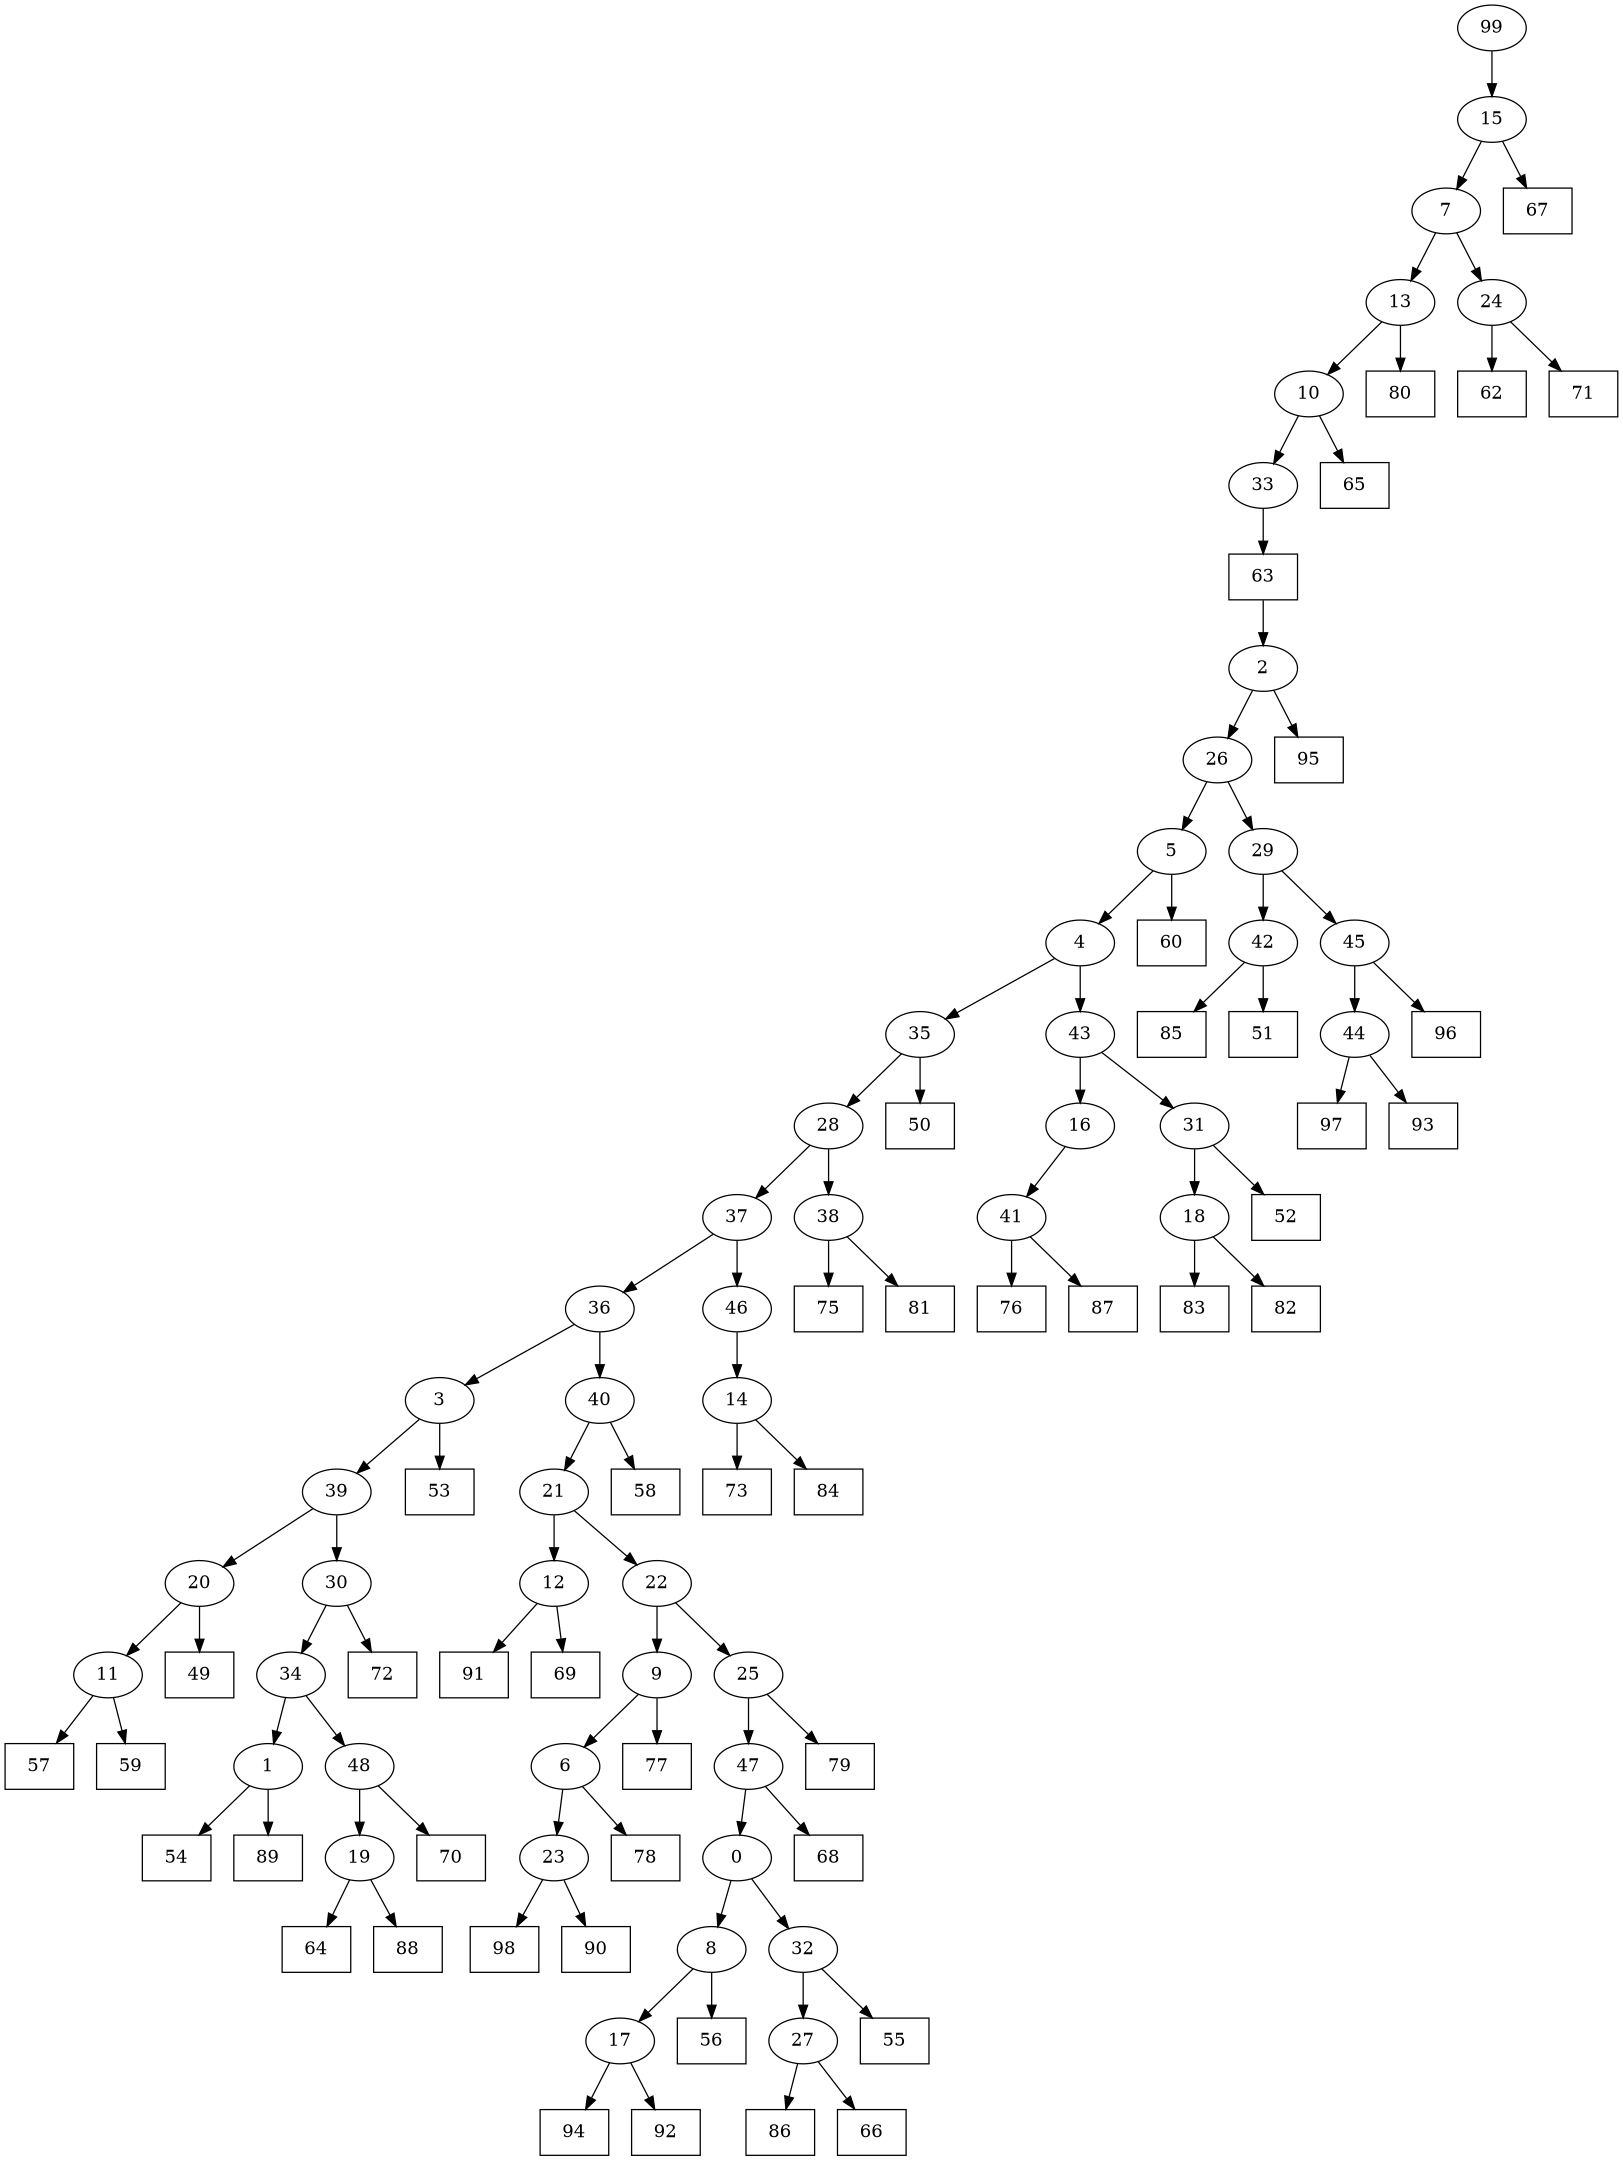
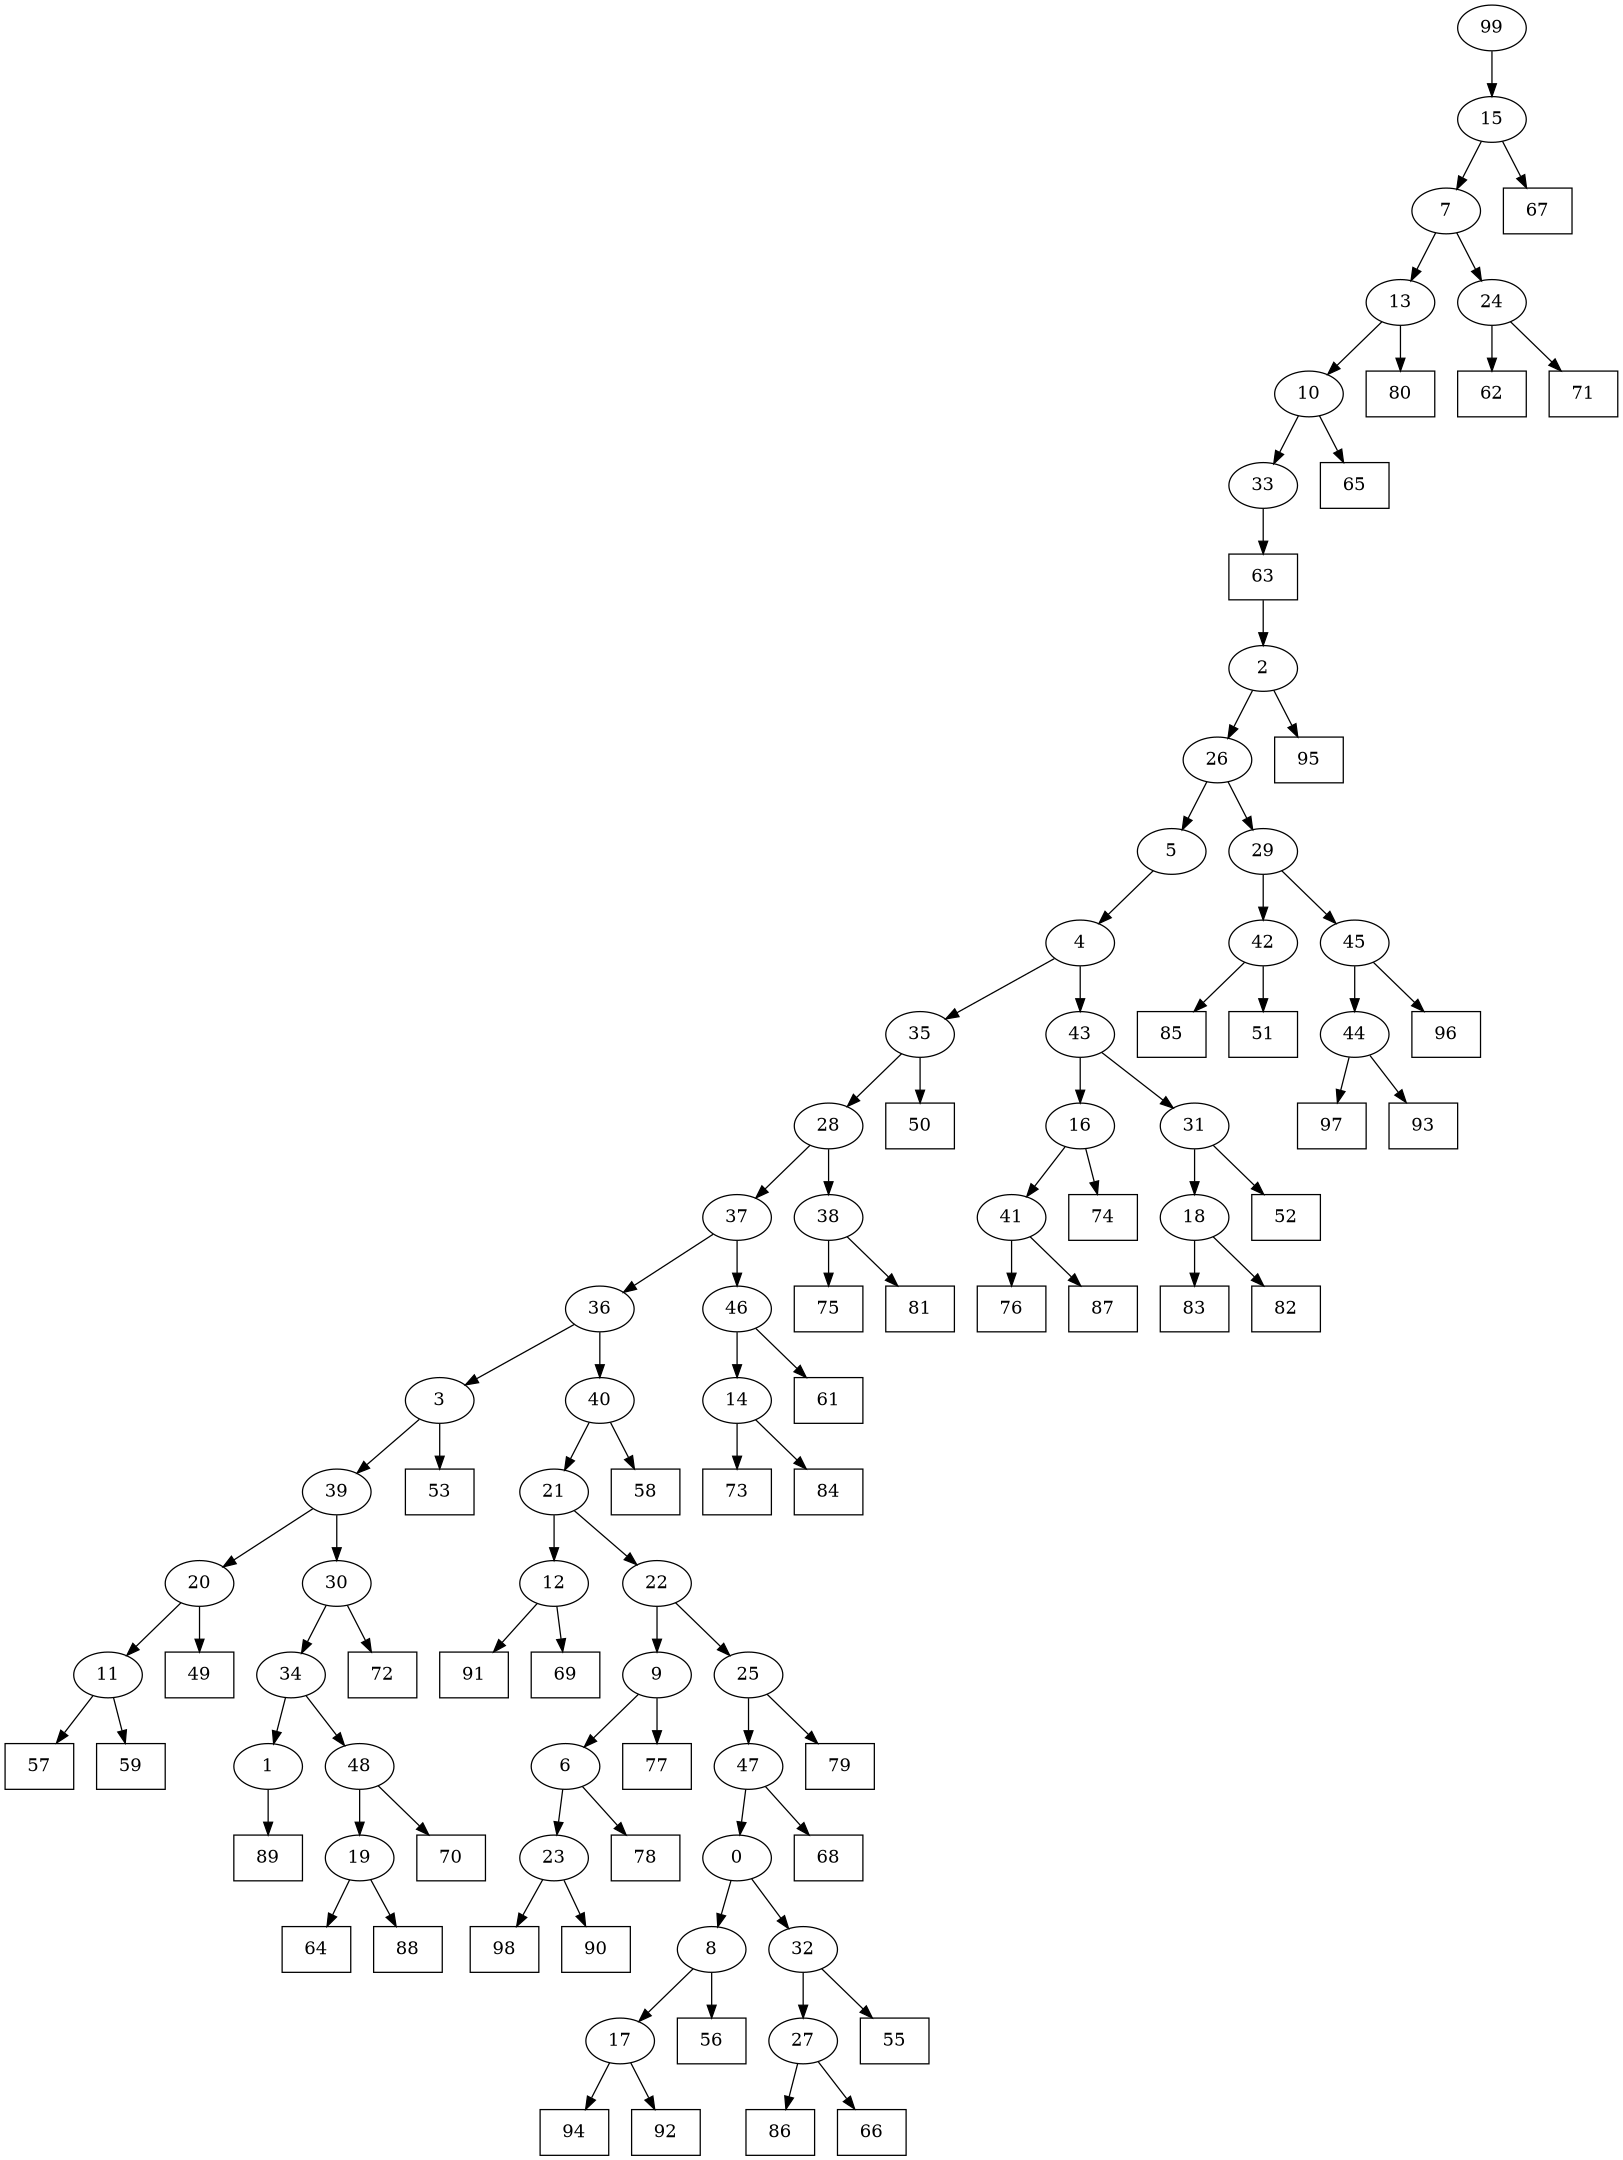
(1172, 943) -> none
none -> (1103, 1217)
none -> (829, 1400)
(177, 1858) -> none
